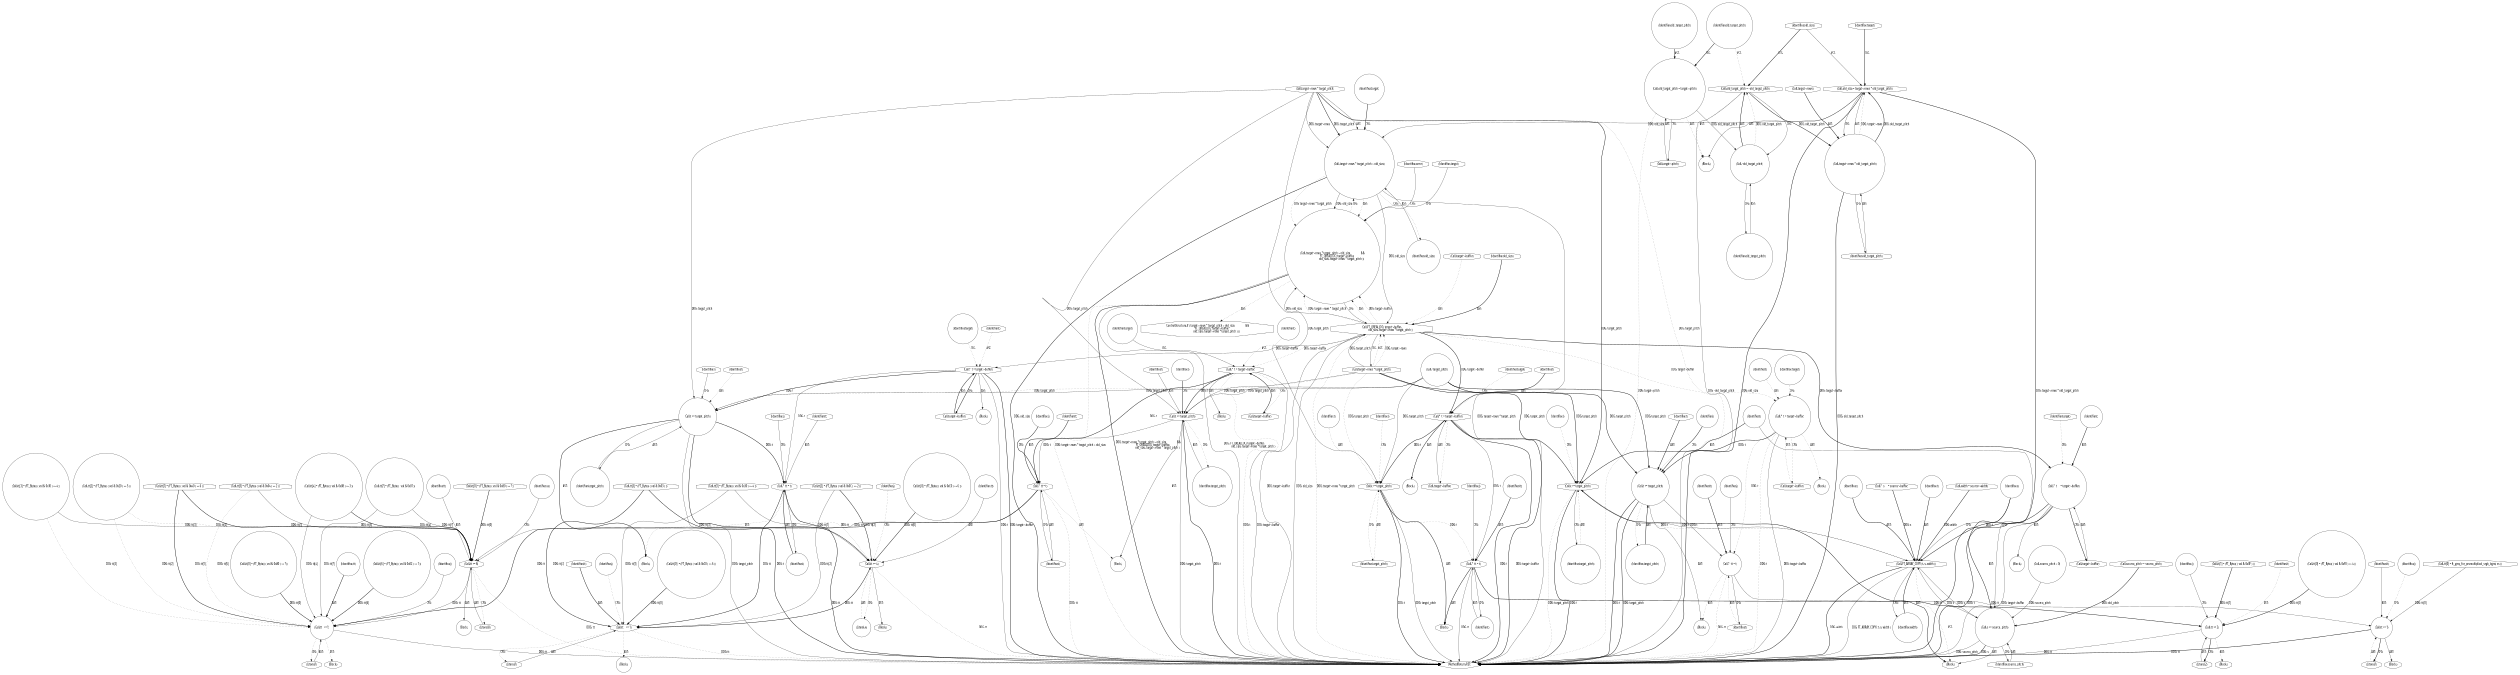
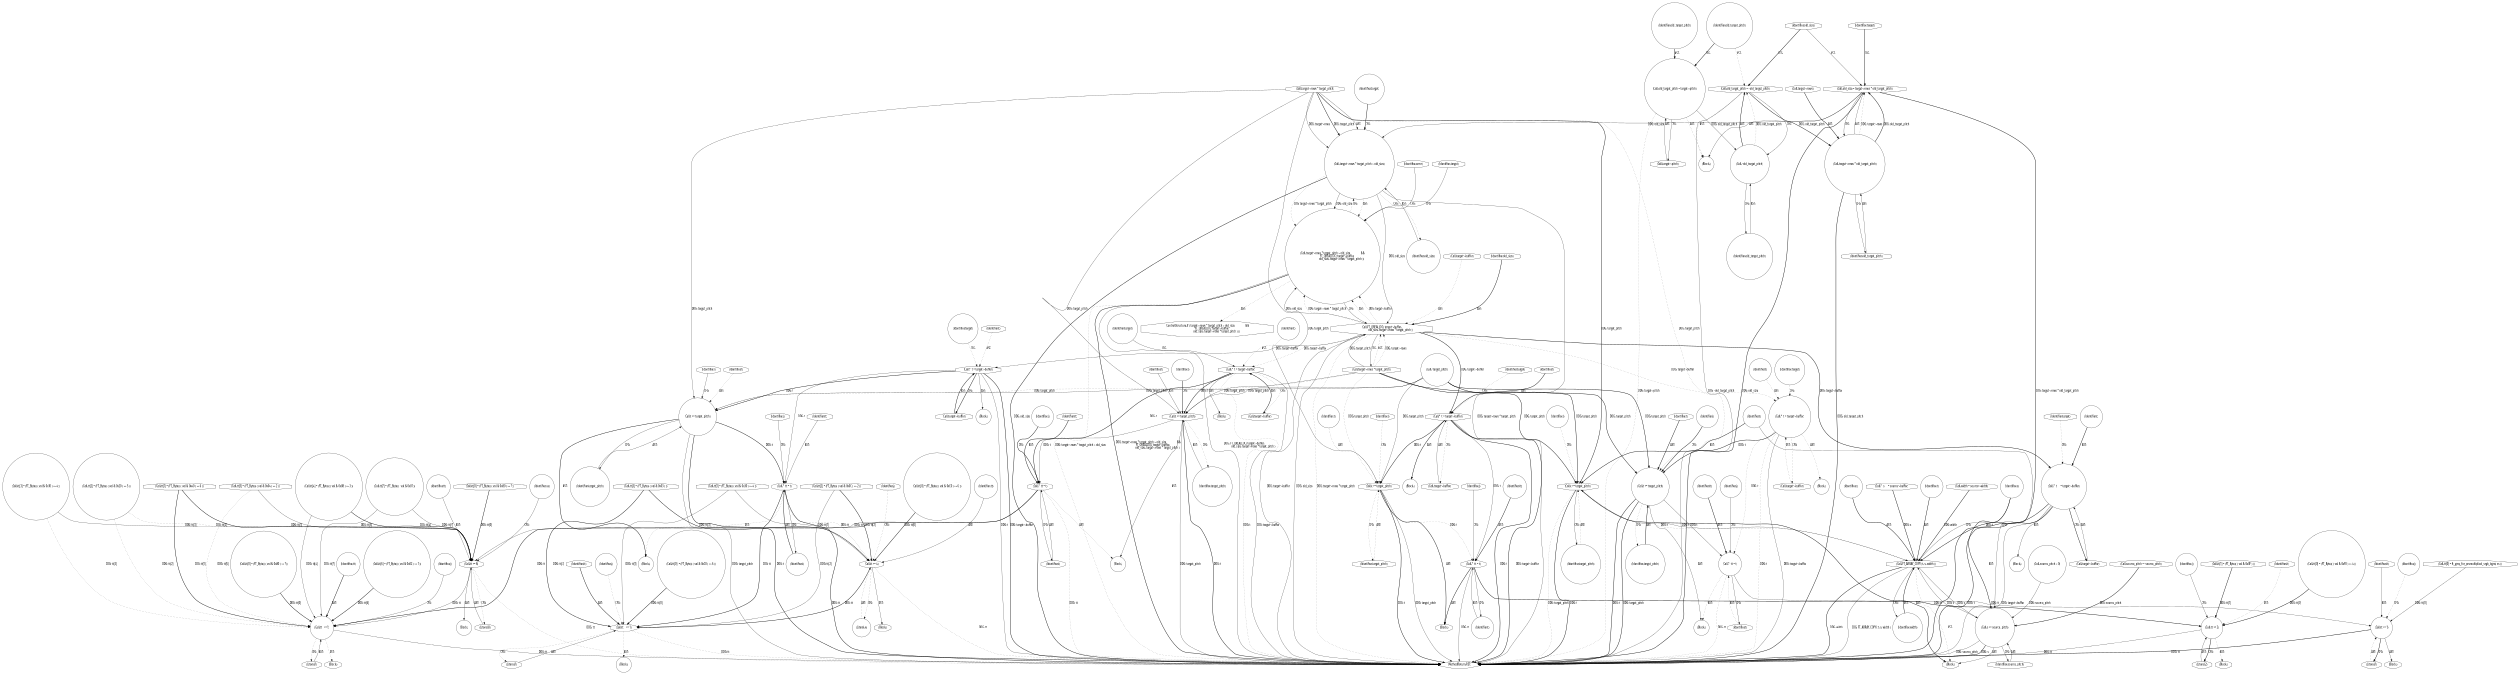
(2110, 603) -> (2110, 603)
